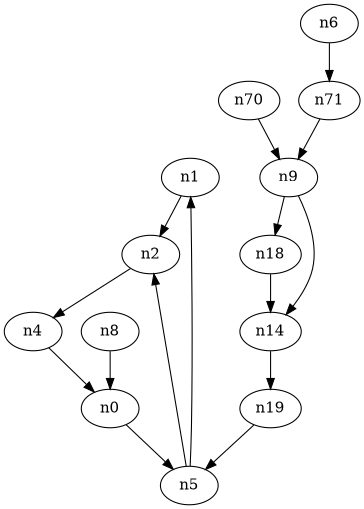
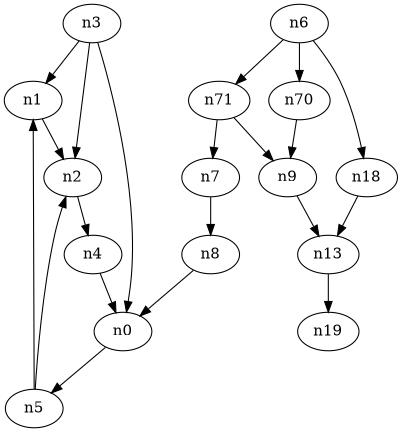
none -> (92, 24)
none -> (299, 57)
none -> (211, 178)
(281, 211) -> (344, 91)
(271, 332) -> (328, 255)
(234, 444) -> none
